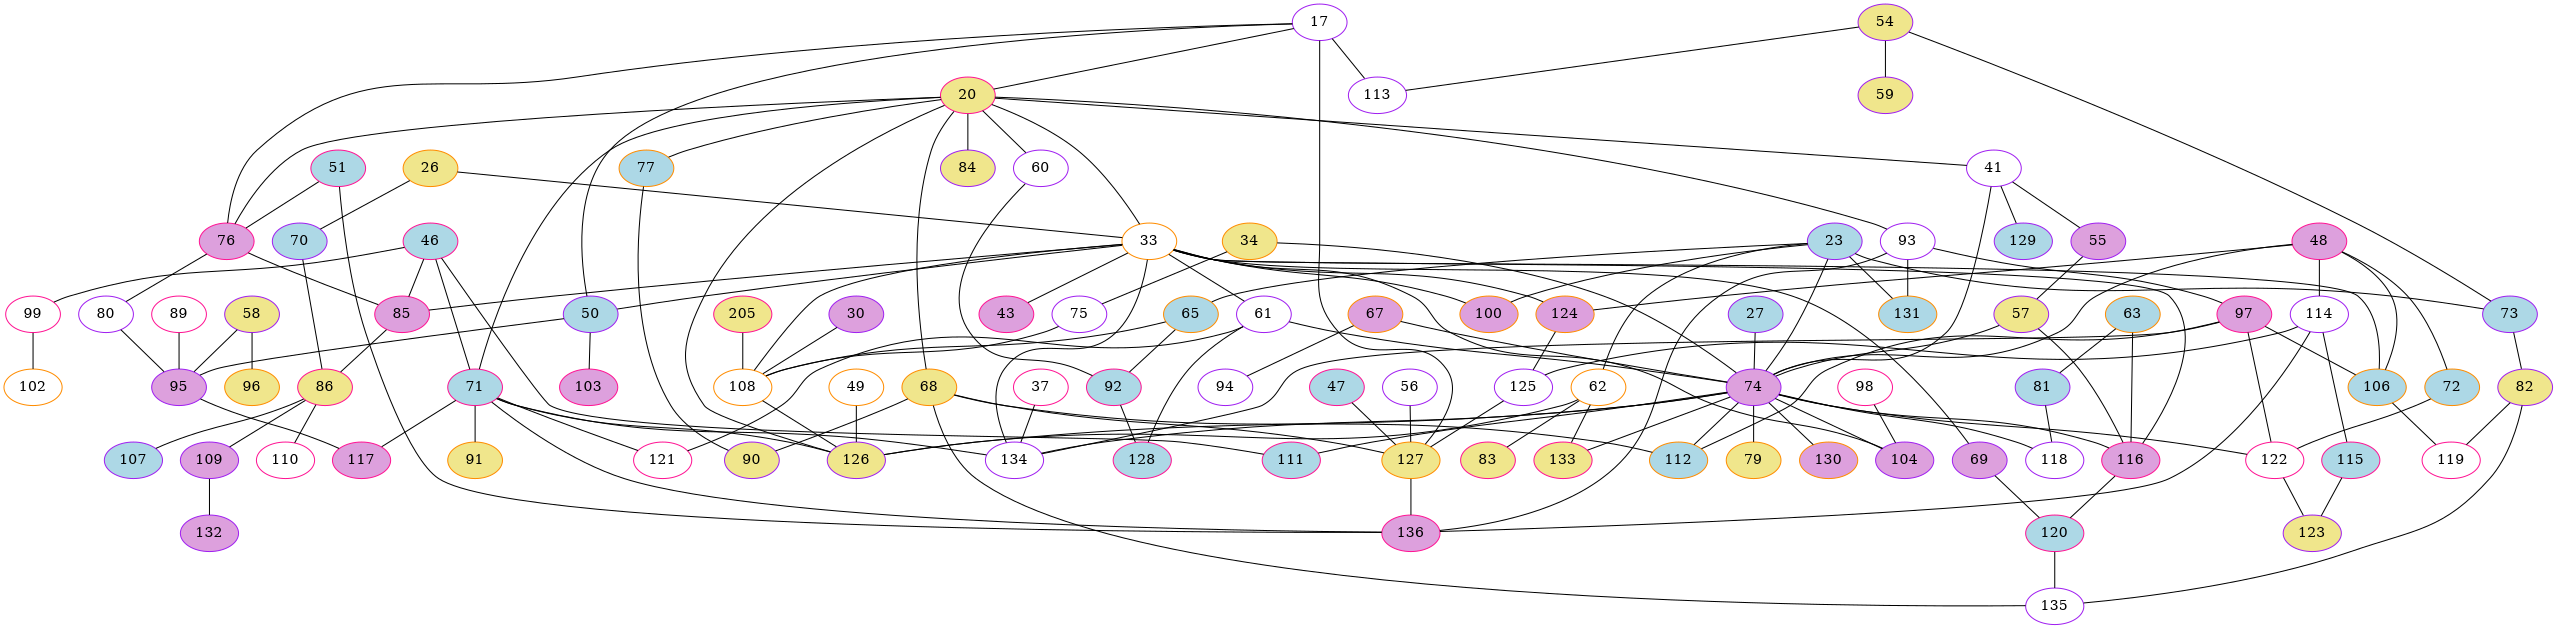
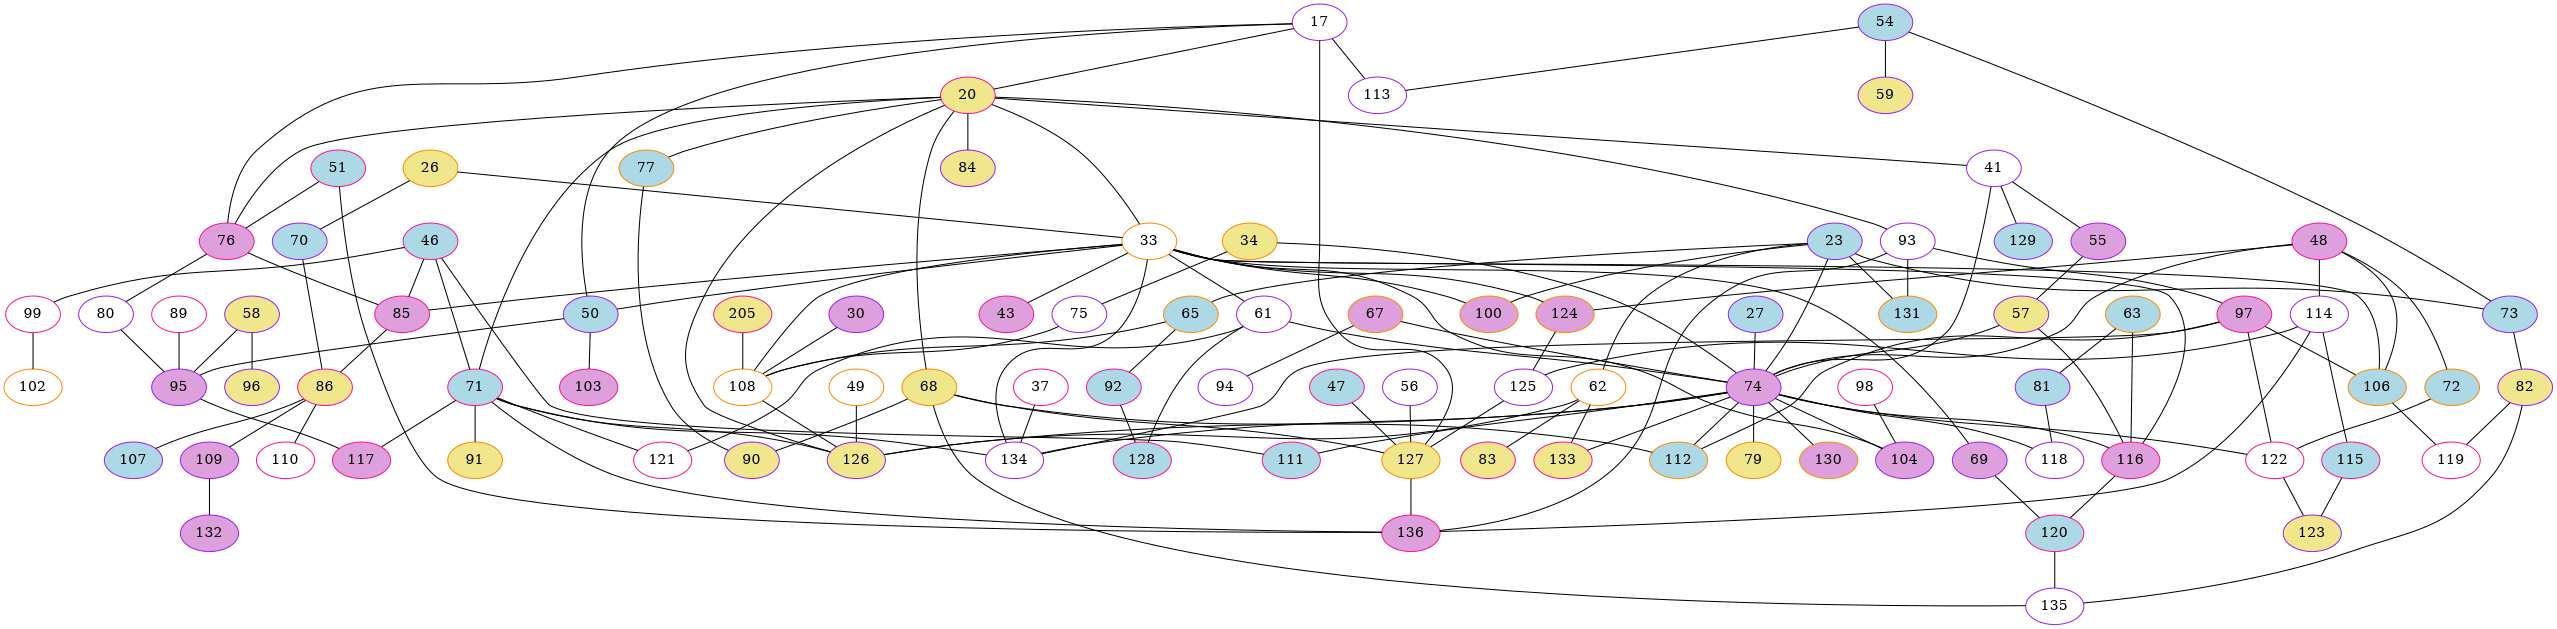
(1885, 22) -> (1885, 22)
(1041, 168) -> none
(252, 387) -> (252, 387)
